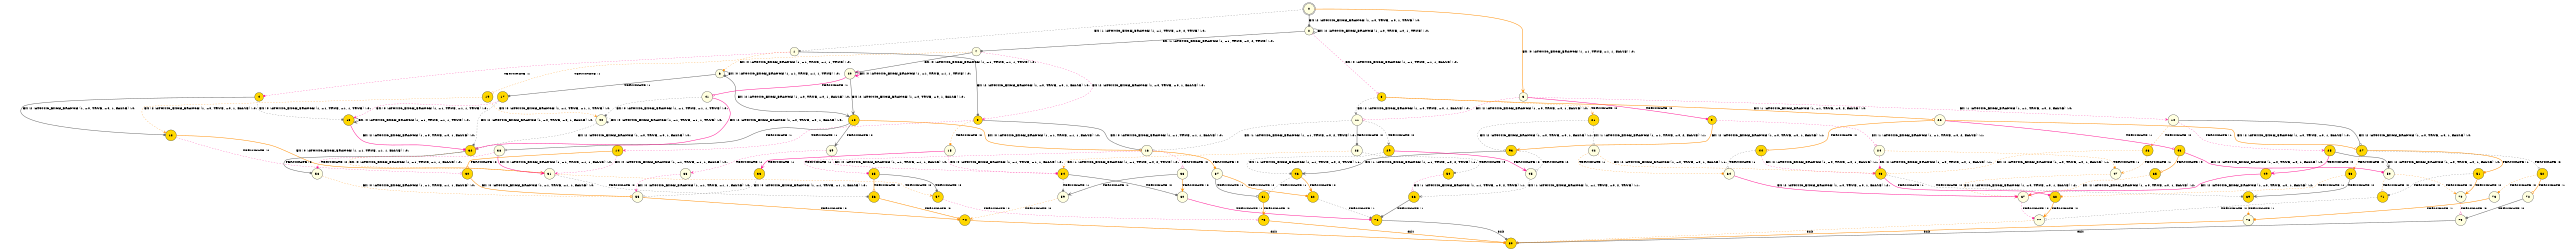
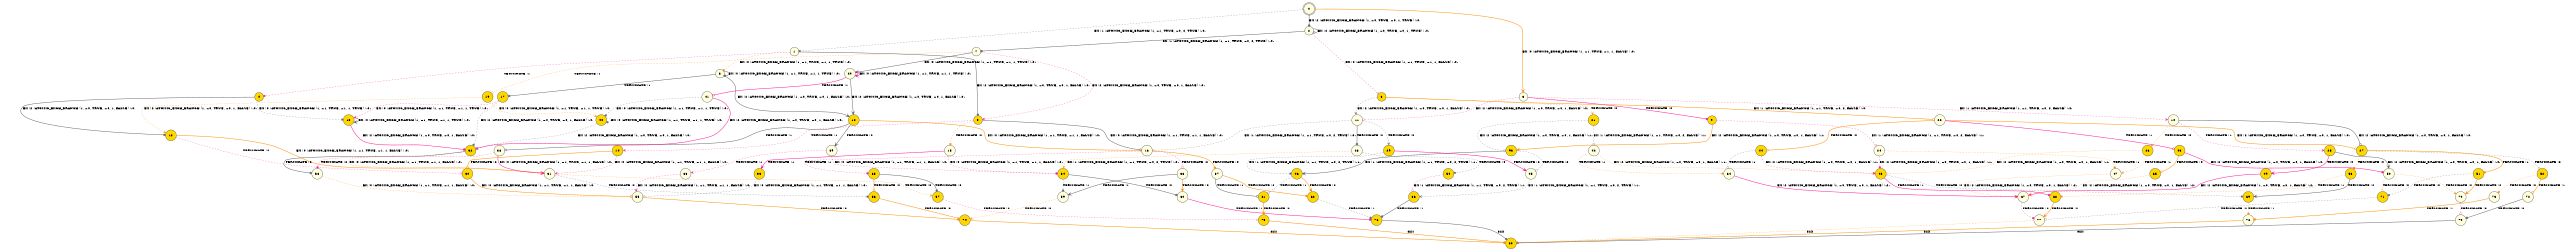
(601, 120) -> (601, 120)
